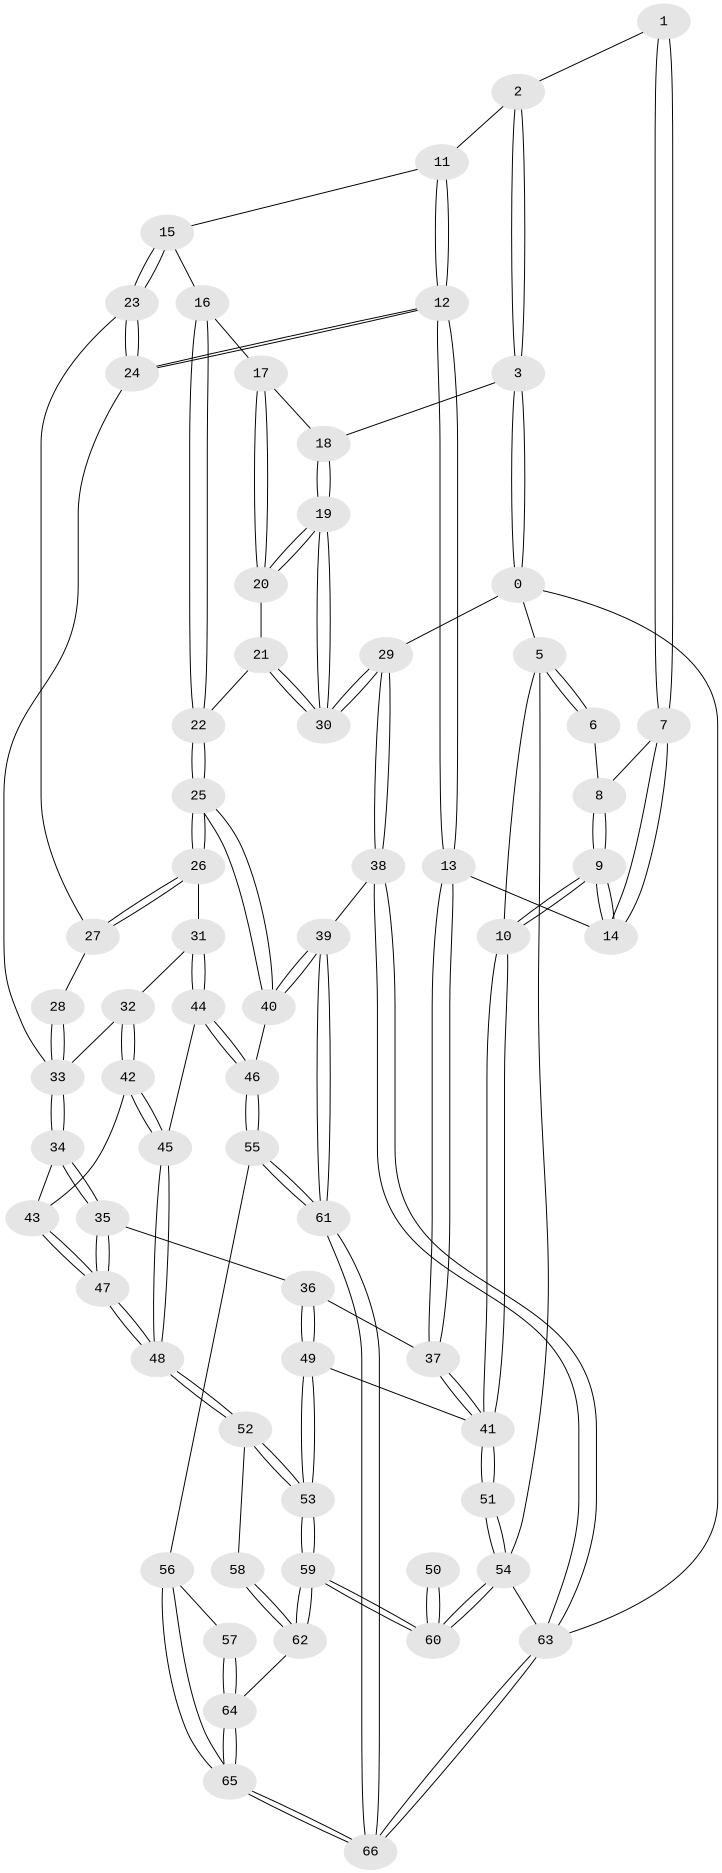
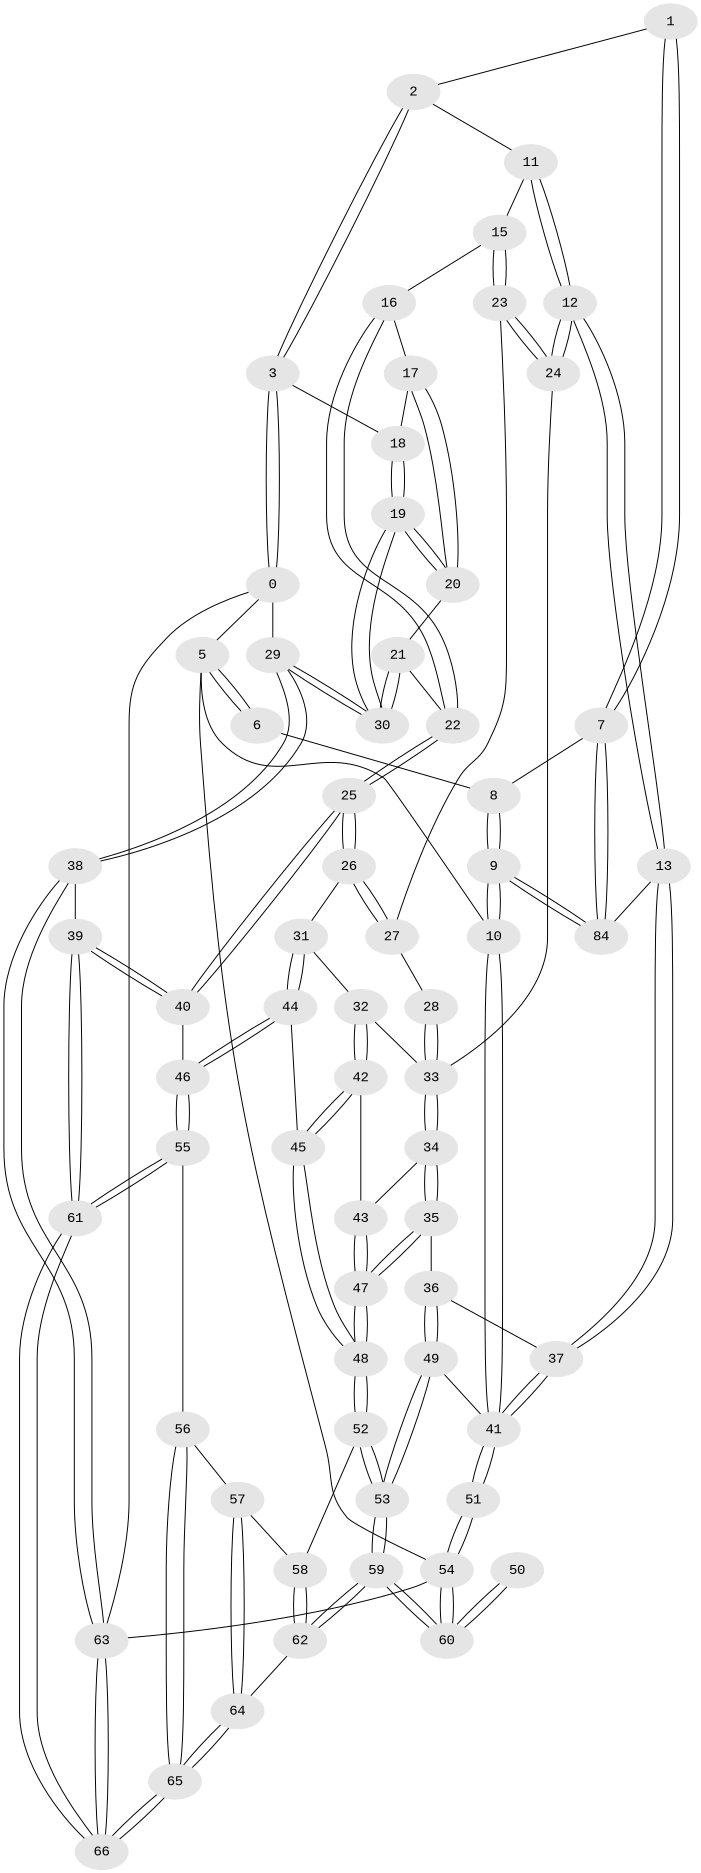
(611, 937) -> (601, 937)
none -> (269, 1535)
